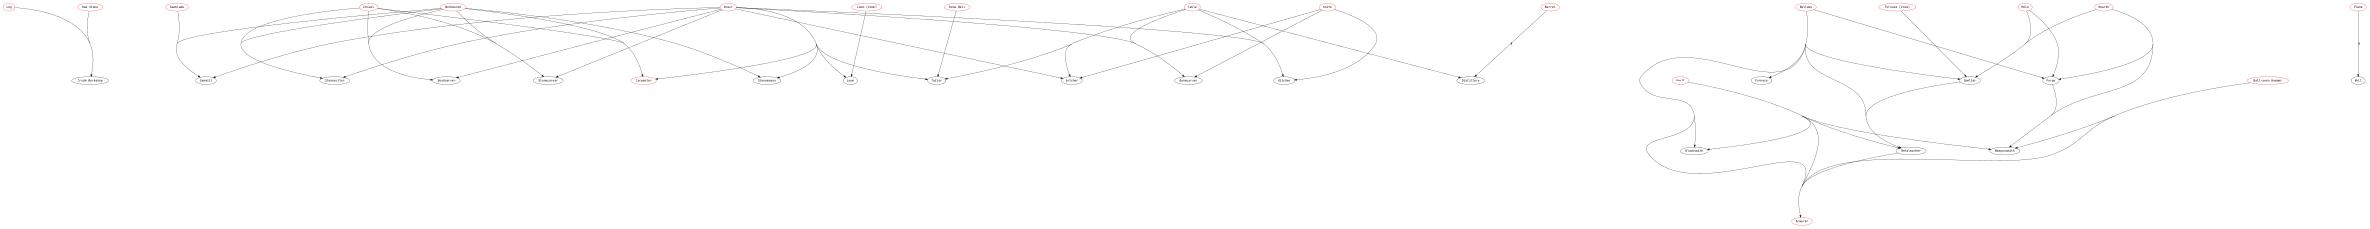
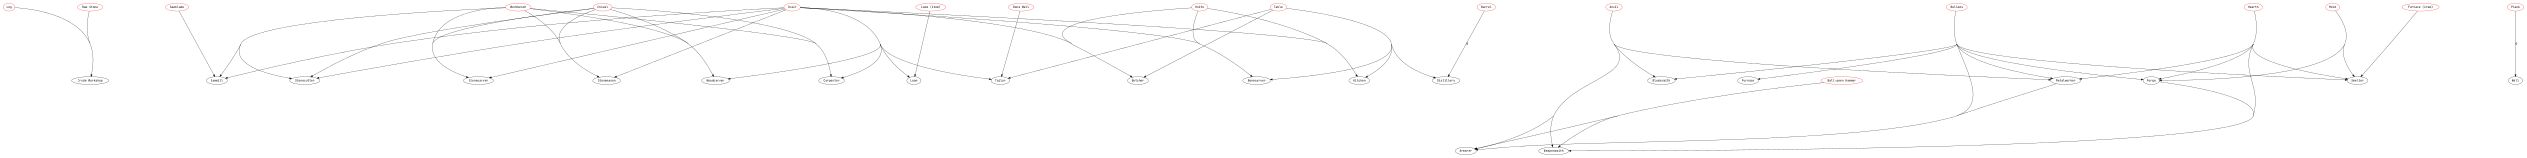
none -> (571, 21)
(644, 81) -> (832, 81)
(1909, 91) -> (2256, 28)
(1802, 221) -> (1466, 151)
